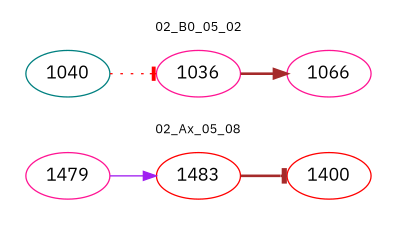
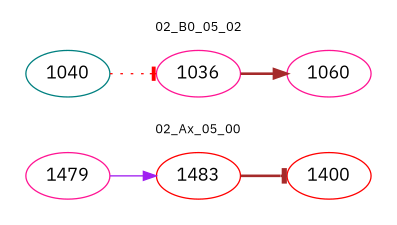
(329, 74) -> (329, 74)
(198, 130) -> (198, 130)
